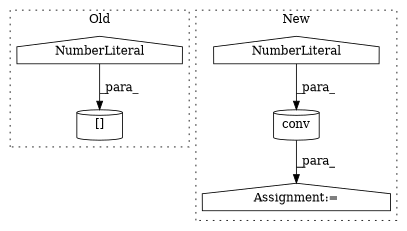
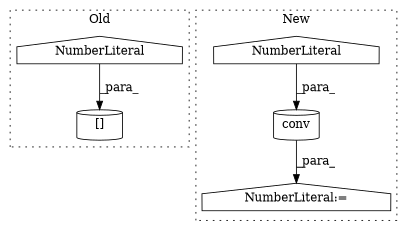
(296, 198) -> (296, 198)
